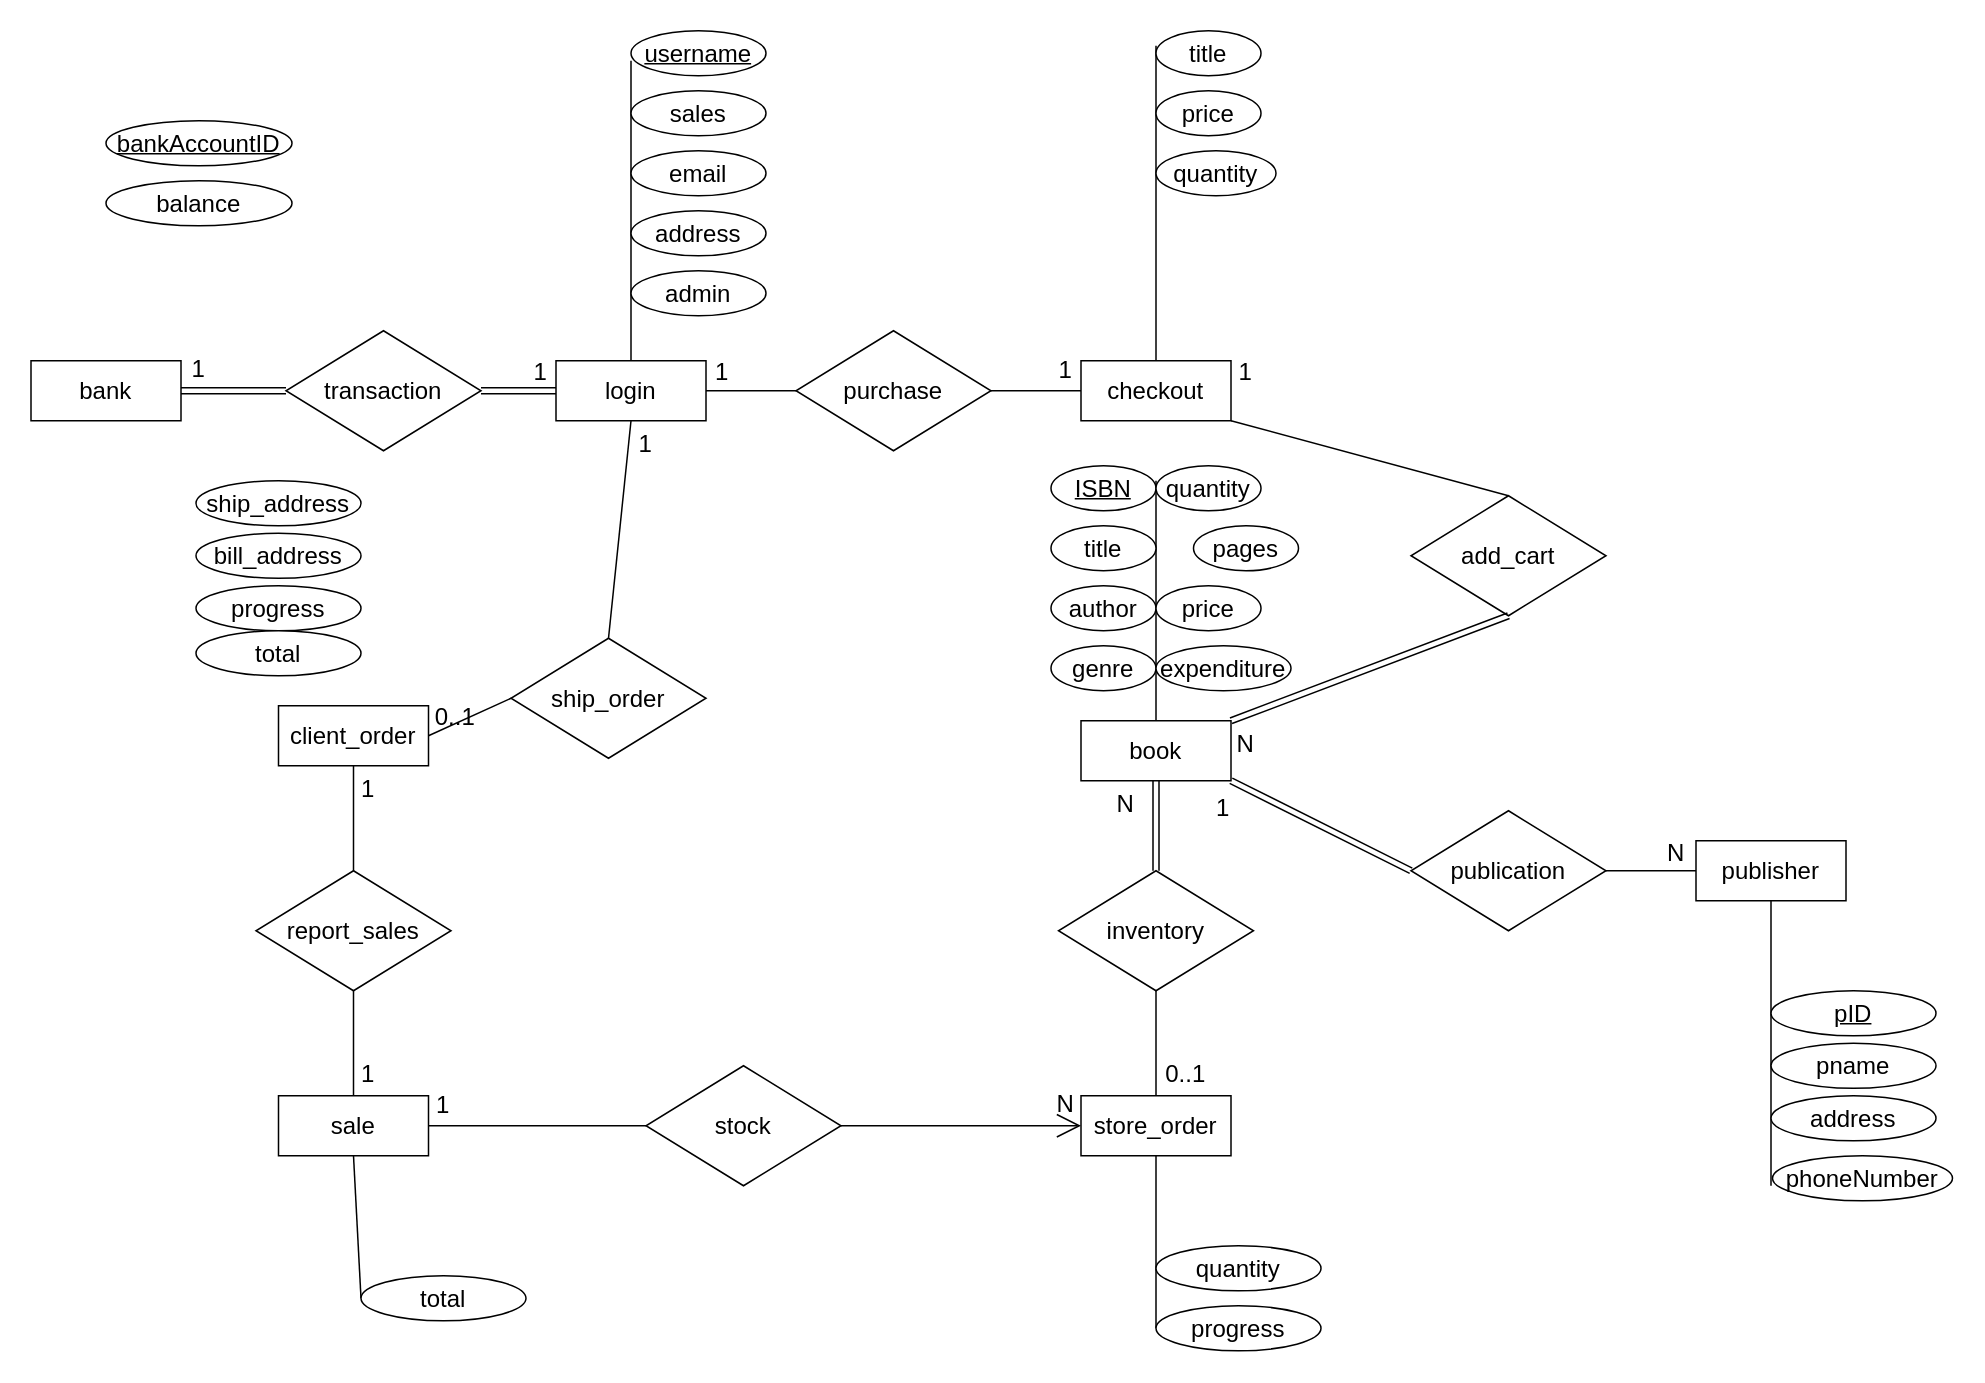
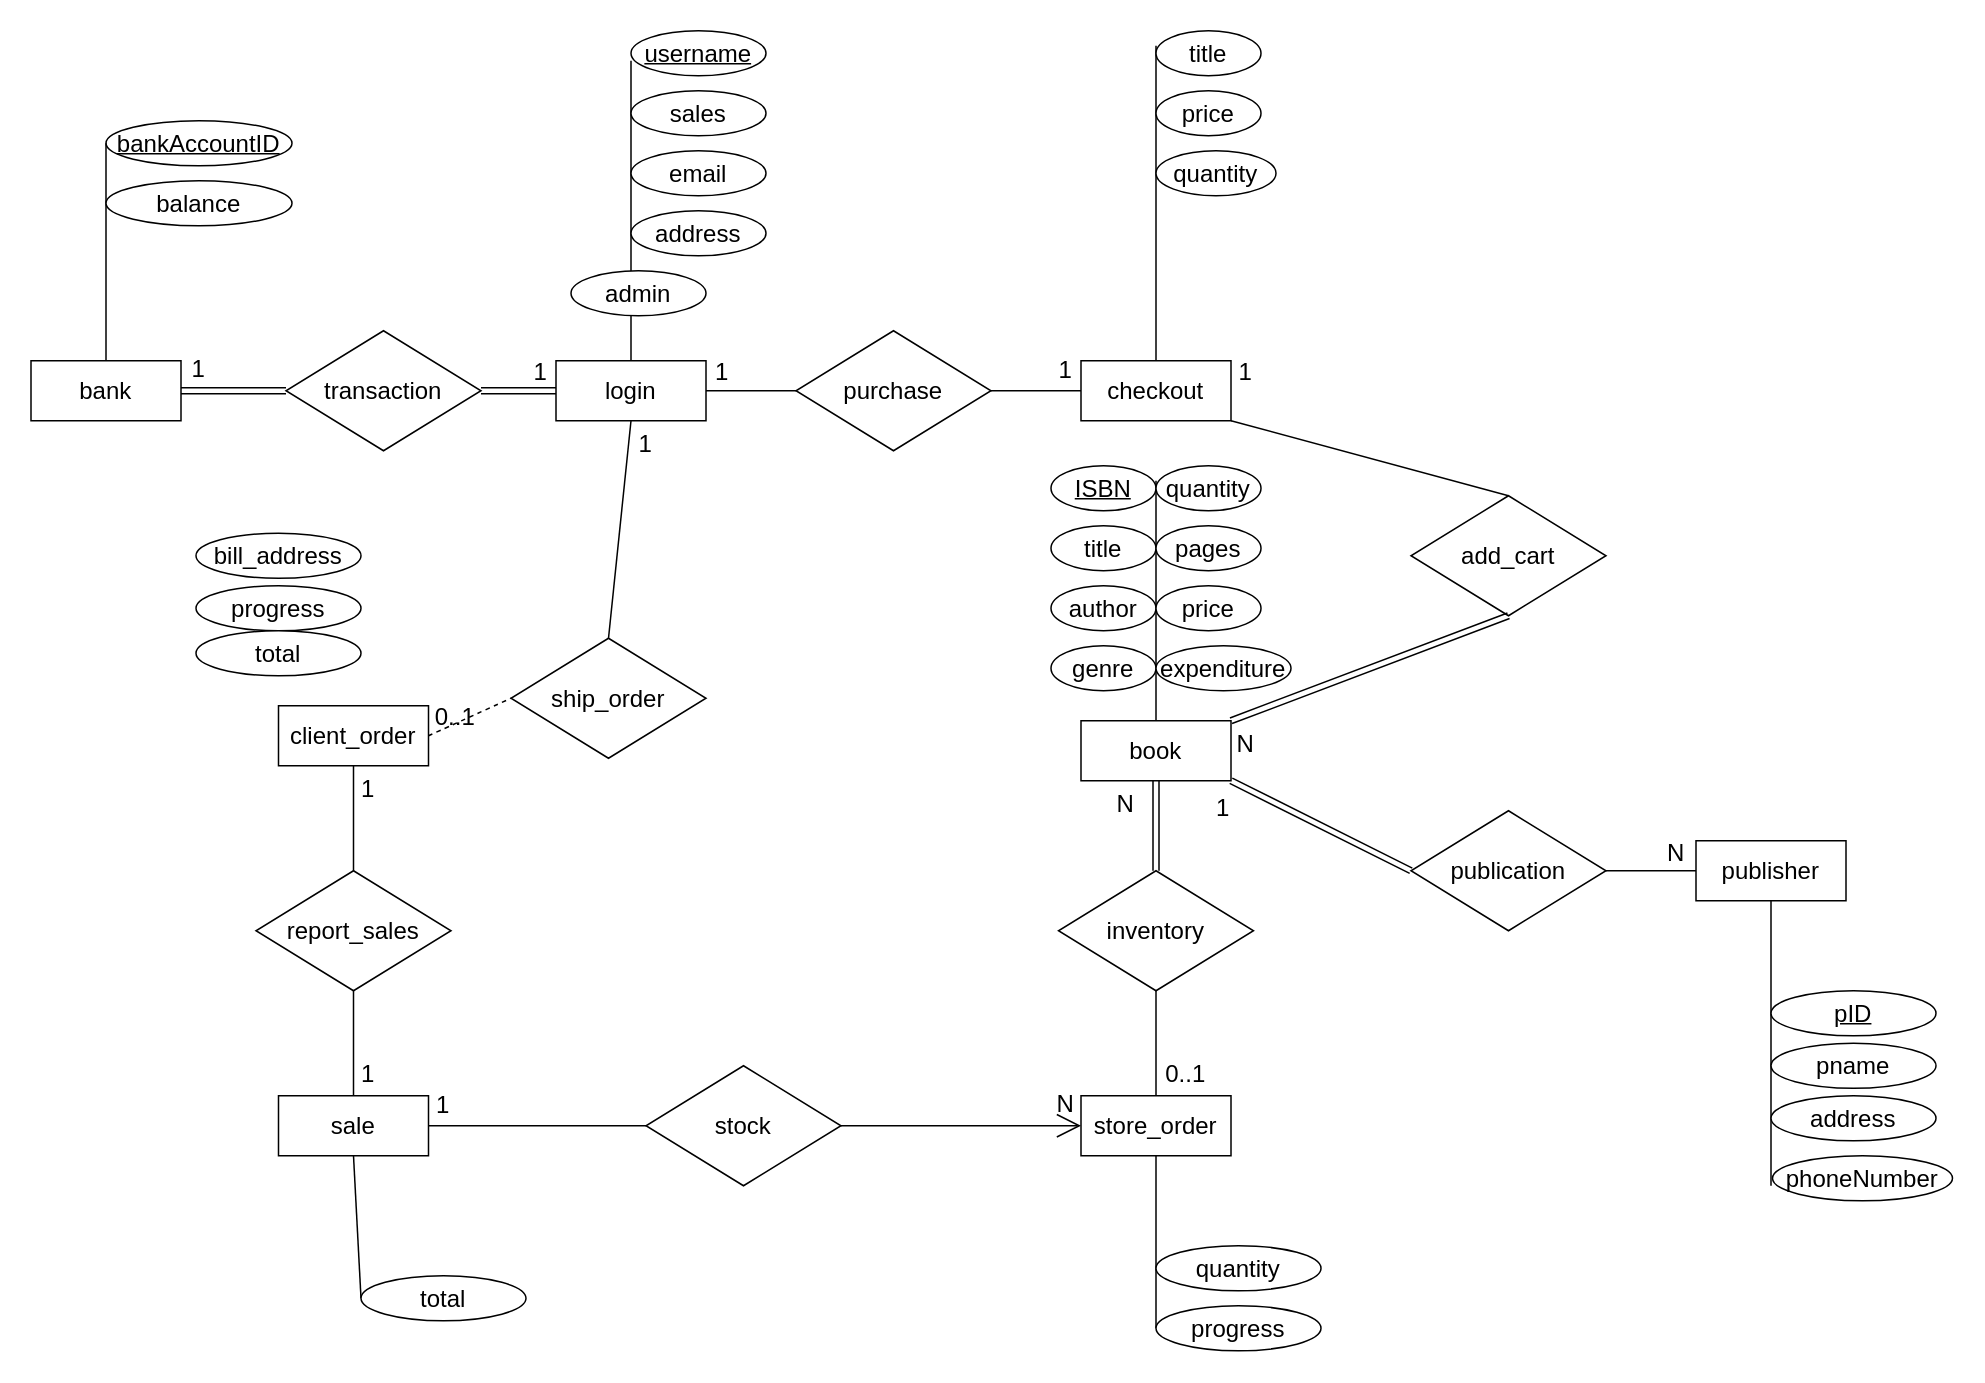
none -> (106, 253)
(698, 293) -> (638, 293)
(278, 503) -> none
(1246, 548) -> (1208, 548)
(472, 716) -> (472, 716)
